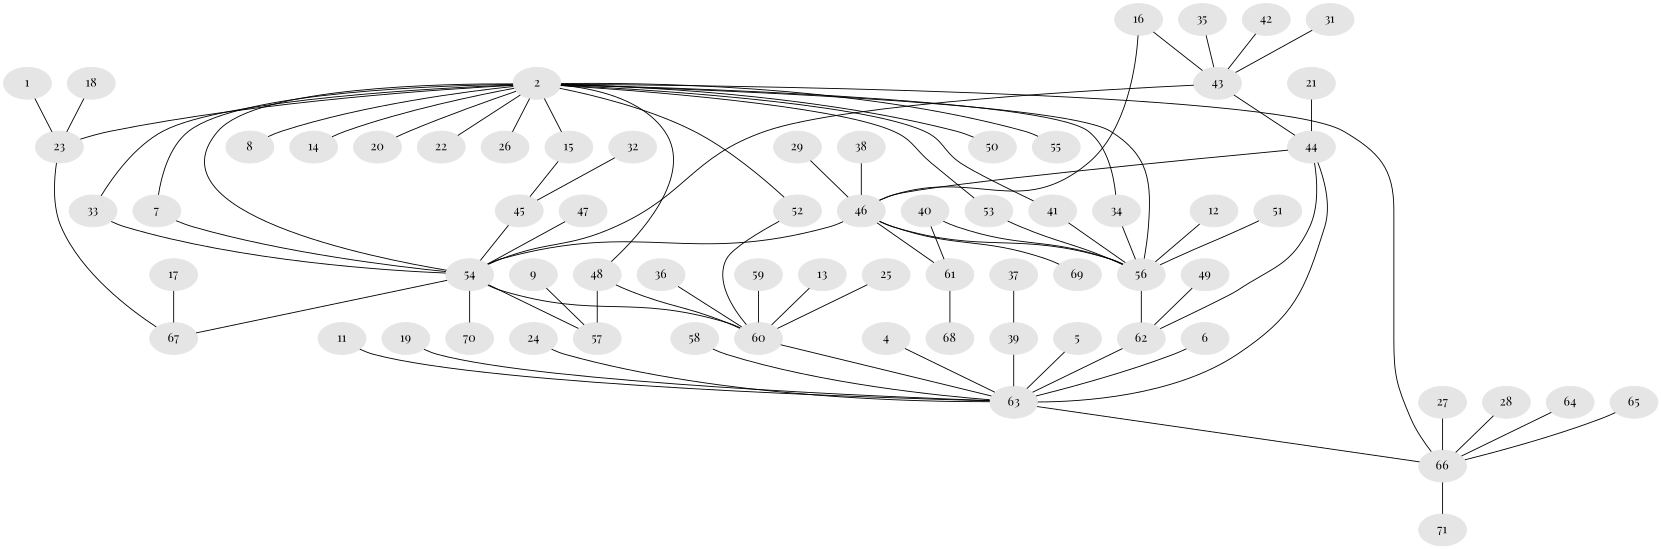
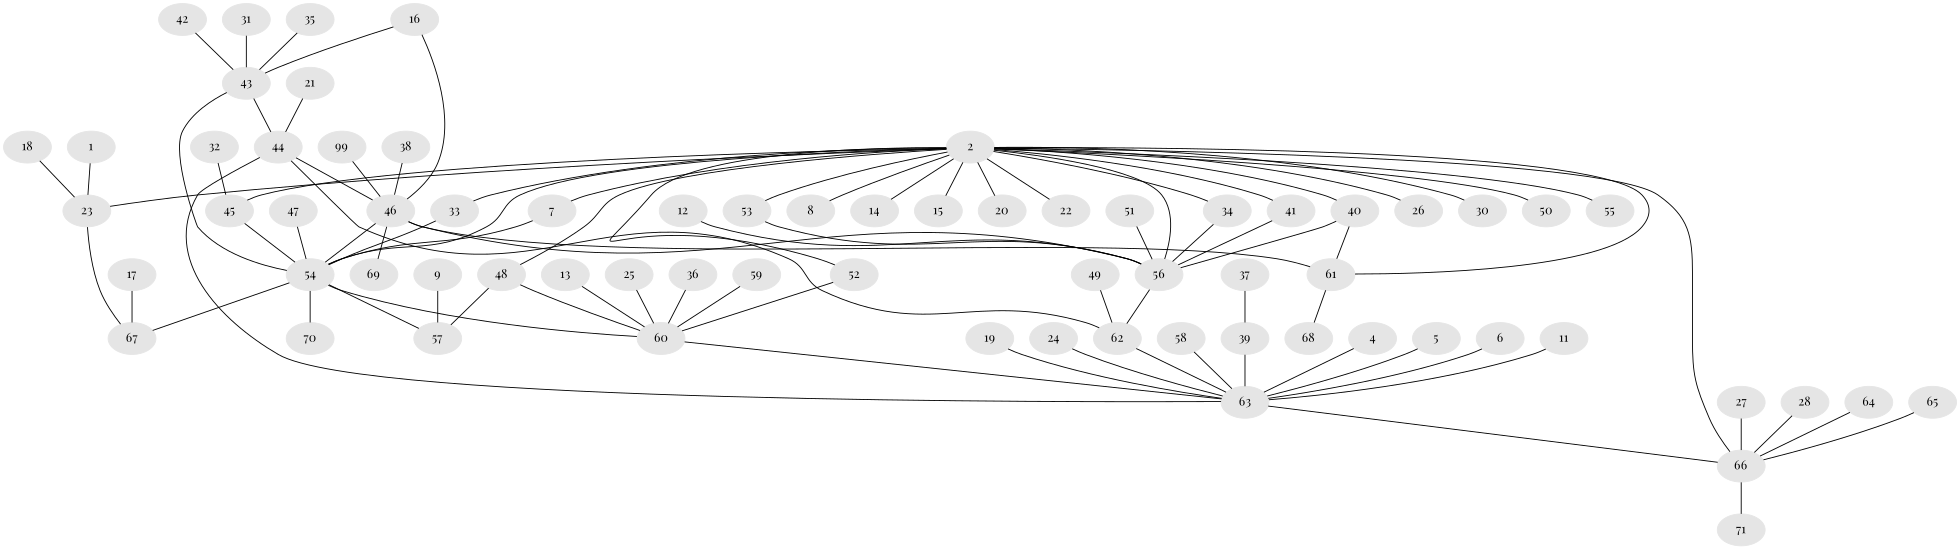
(798, 147) -> (342, 147)
none -> (1167, 163)
(544, 179) -> (595, 160)
none -> (1648, 204)
none -> (1482, 211)
